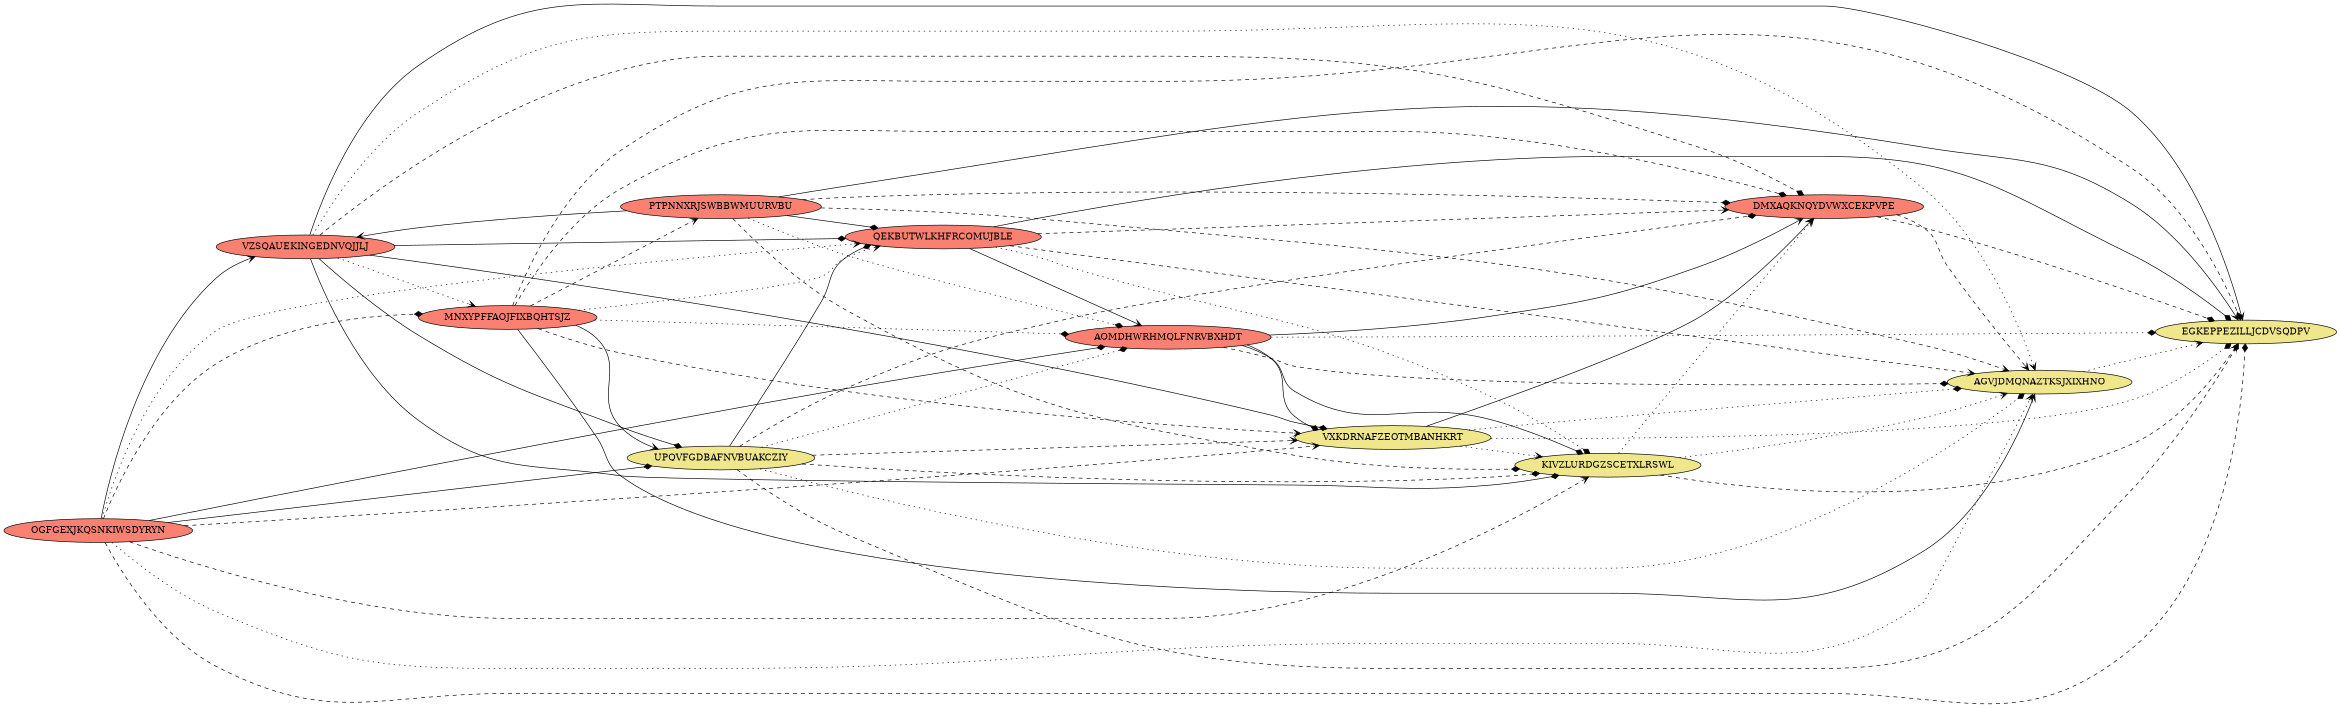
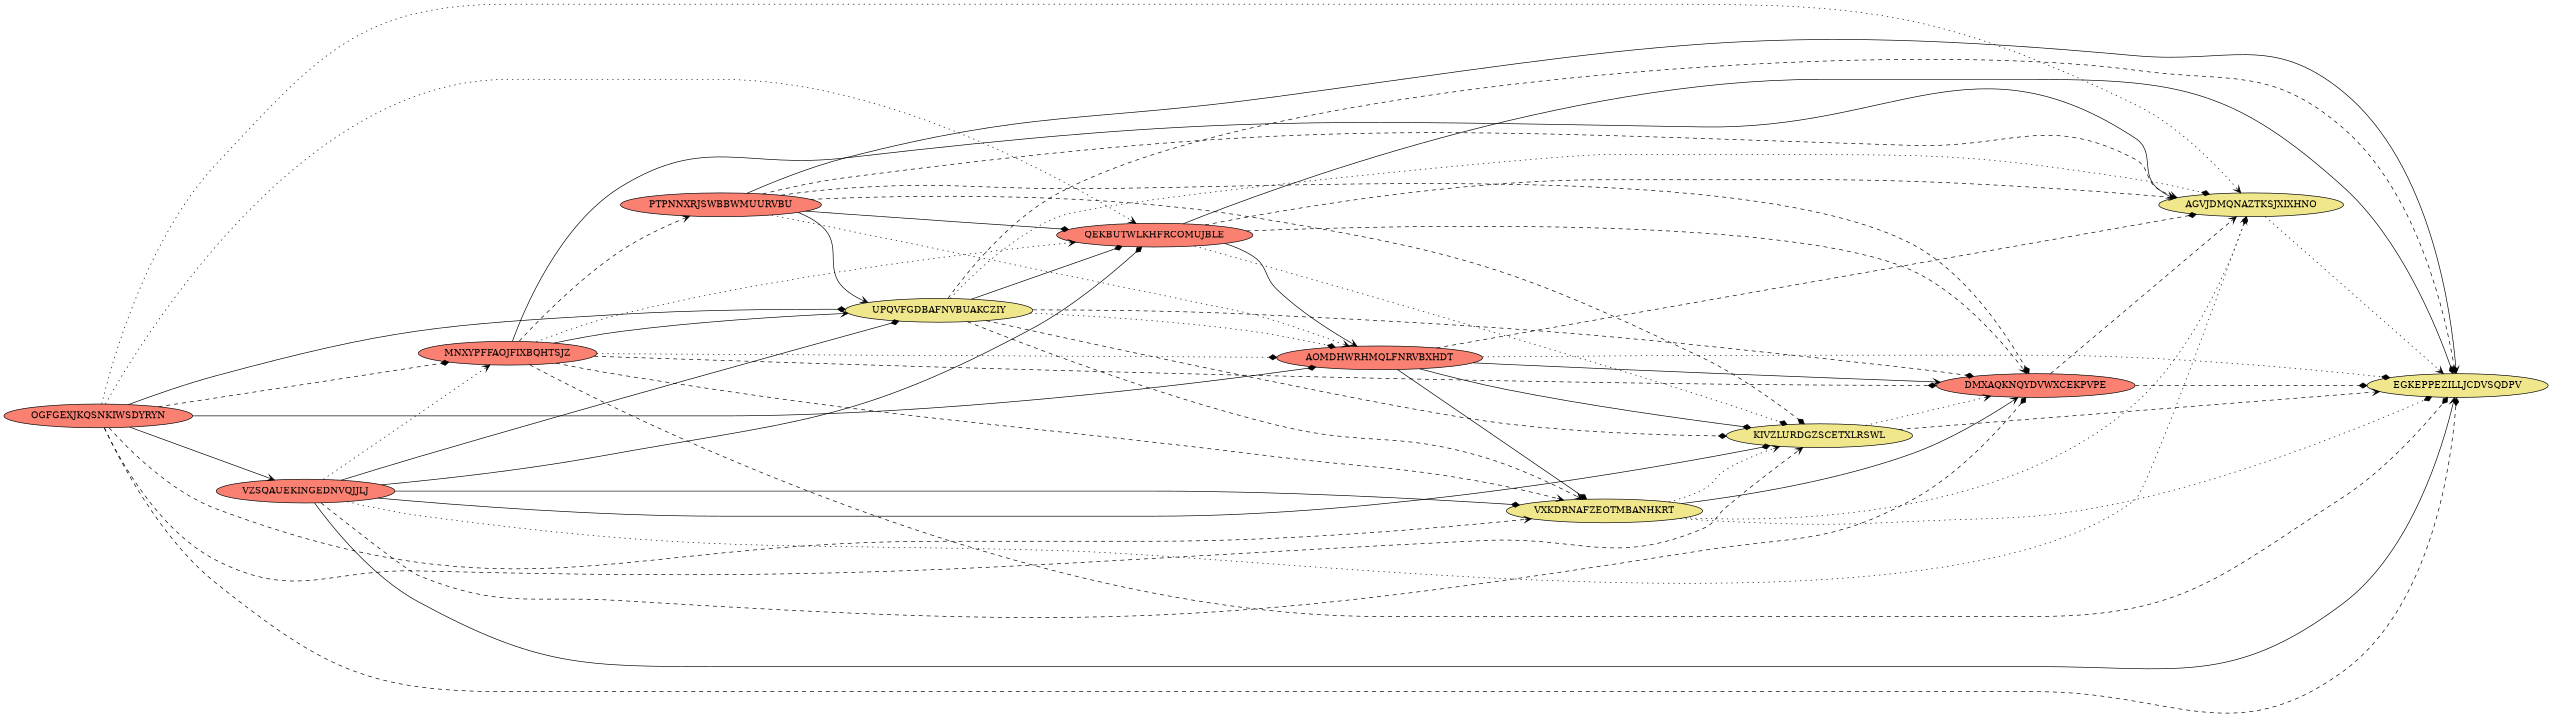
(495, 220) -> (833, 254)
(930, 278) -> (1059, 274)
(1817, 438) -> none
